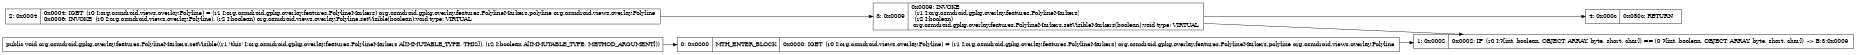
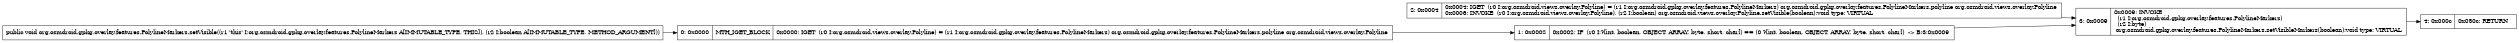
(932, 19) -> (2130, 24)
(1331, 29) -> (2013, 27)
(746, 44) -> (743, 33)
